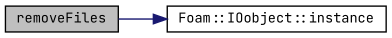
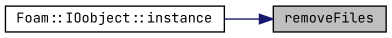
(136, 19) -> (242, 19)
